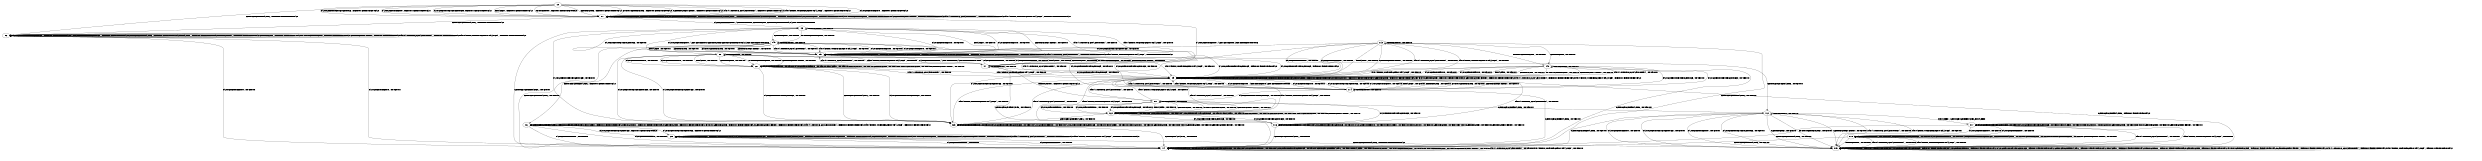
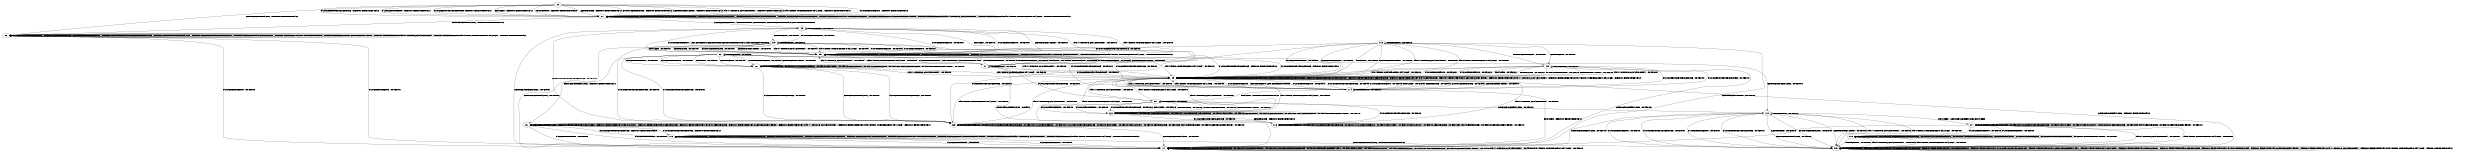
(1018, 21) -> none
(613, 38) -> none
(774, 43) -> (774, 43)
(1118, 49) -> (1118, 49)
(574, 78) -> (574, 78)
(992, 84) -> (992, 84)
(1059, 84) -> (1059, 84)
(1260, 96) -> (1260, 96)
(1738, 96) -> (1738, 96)
(1013, 107) -> (1013, 107)
(1400, 113) -> (1400, 113)
(1274, 119) -> (1274, 119)
(1563, 119) -> (1563, 119)
(1029, 120) -> none
(671, 137) -> (671, 137)
(1181, 137) -> (1181, 137)
(1525, 146) -> none
(1228, 147) -> none
